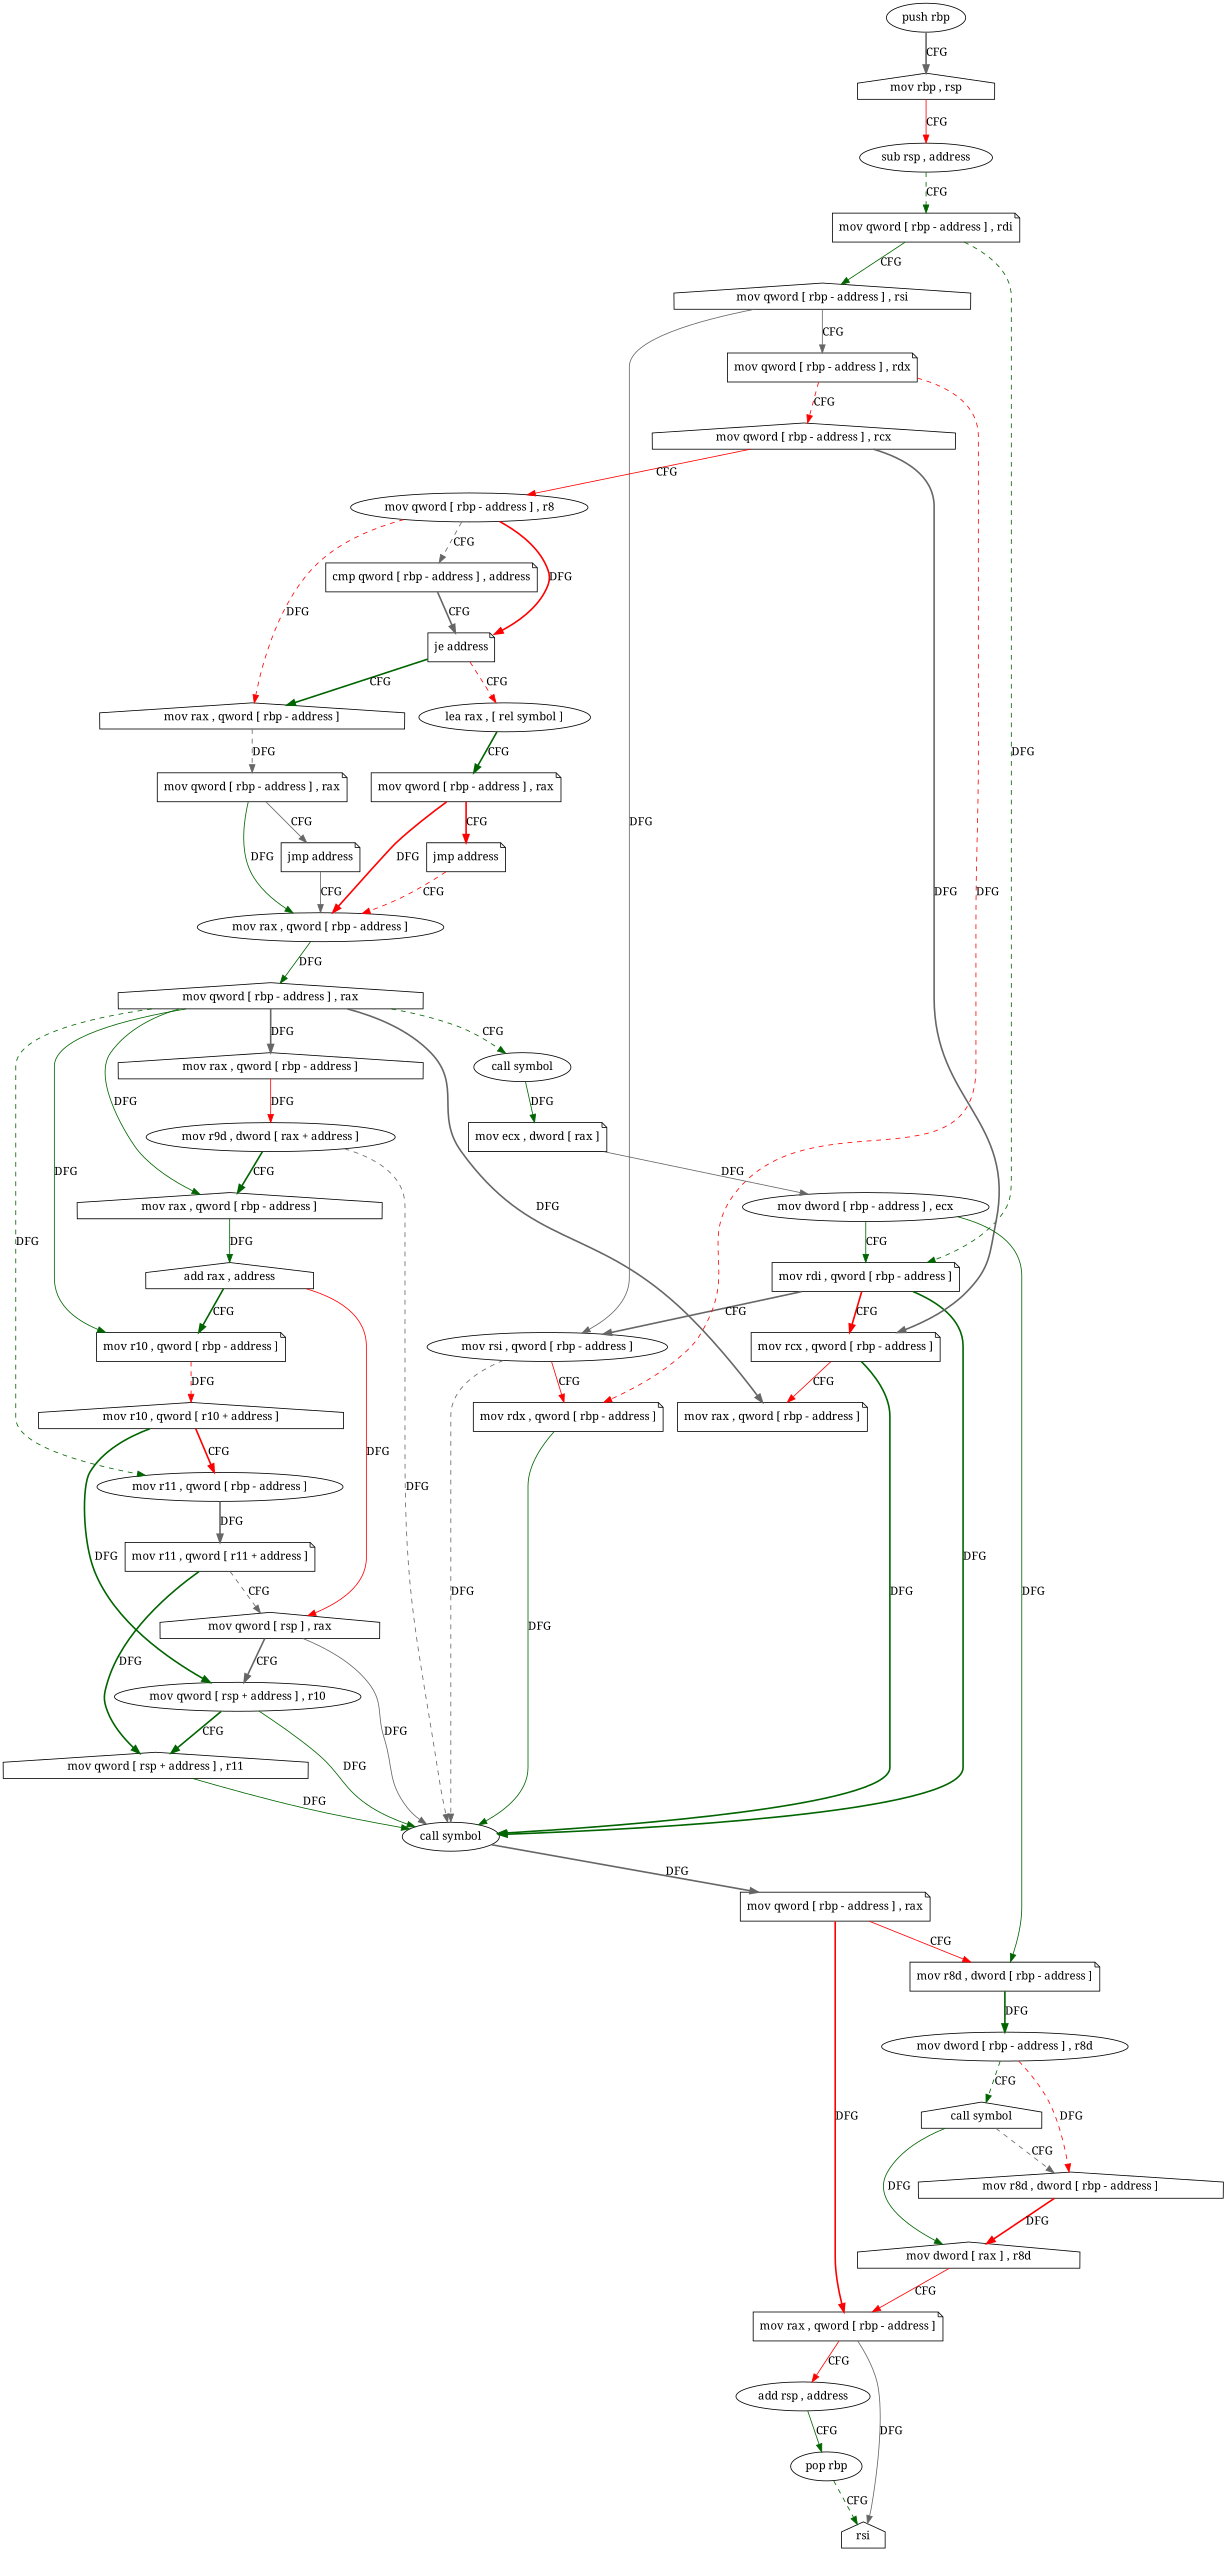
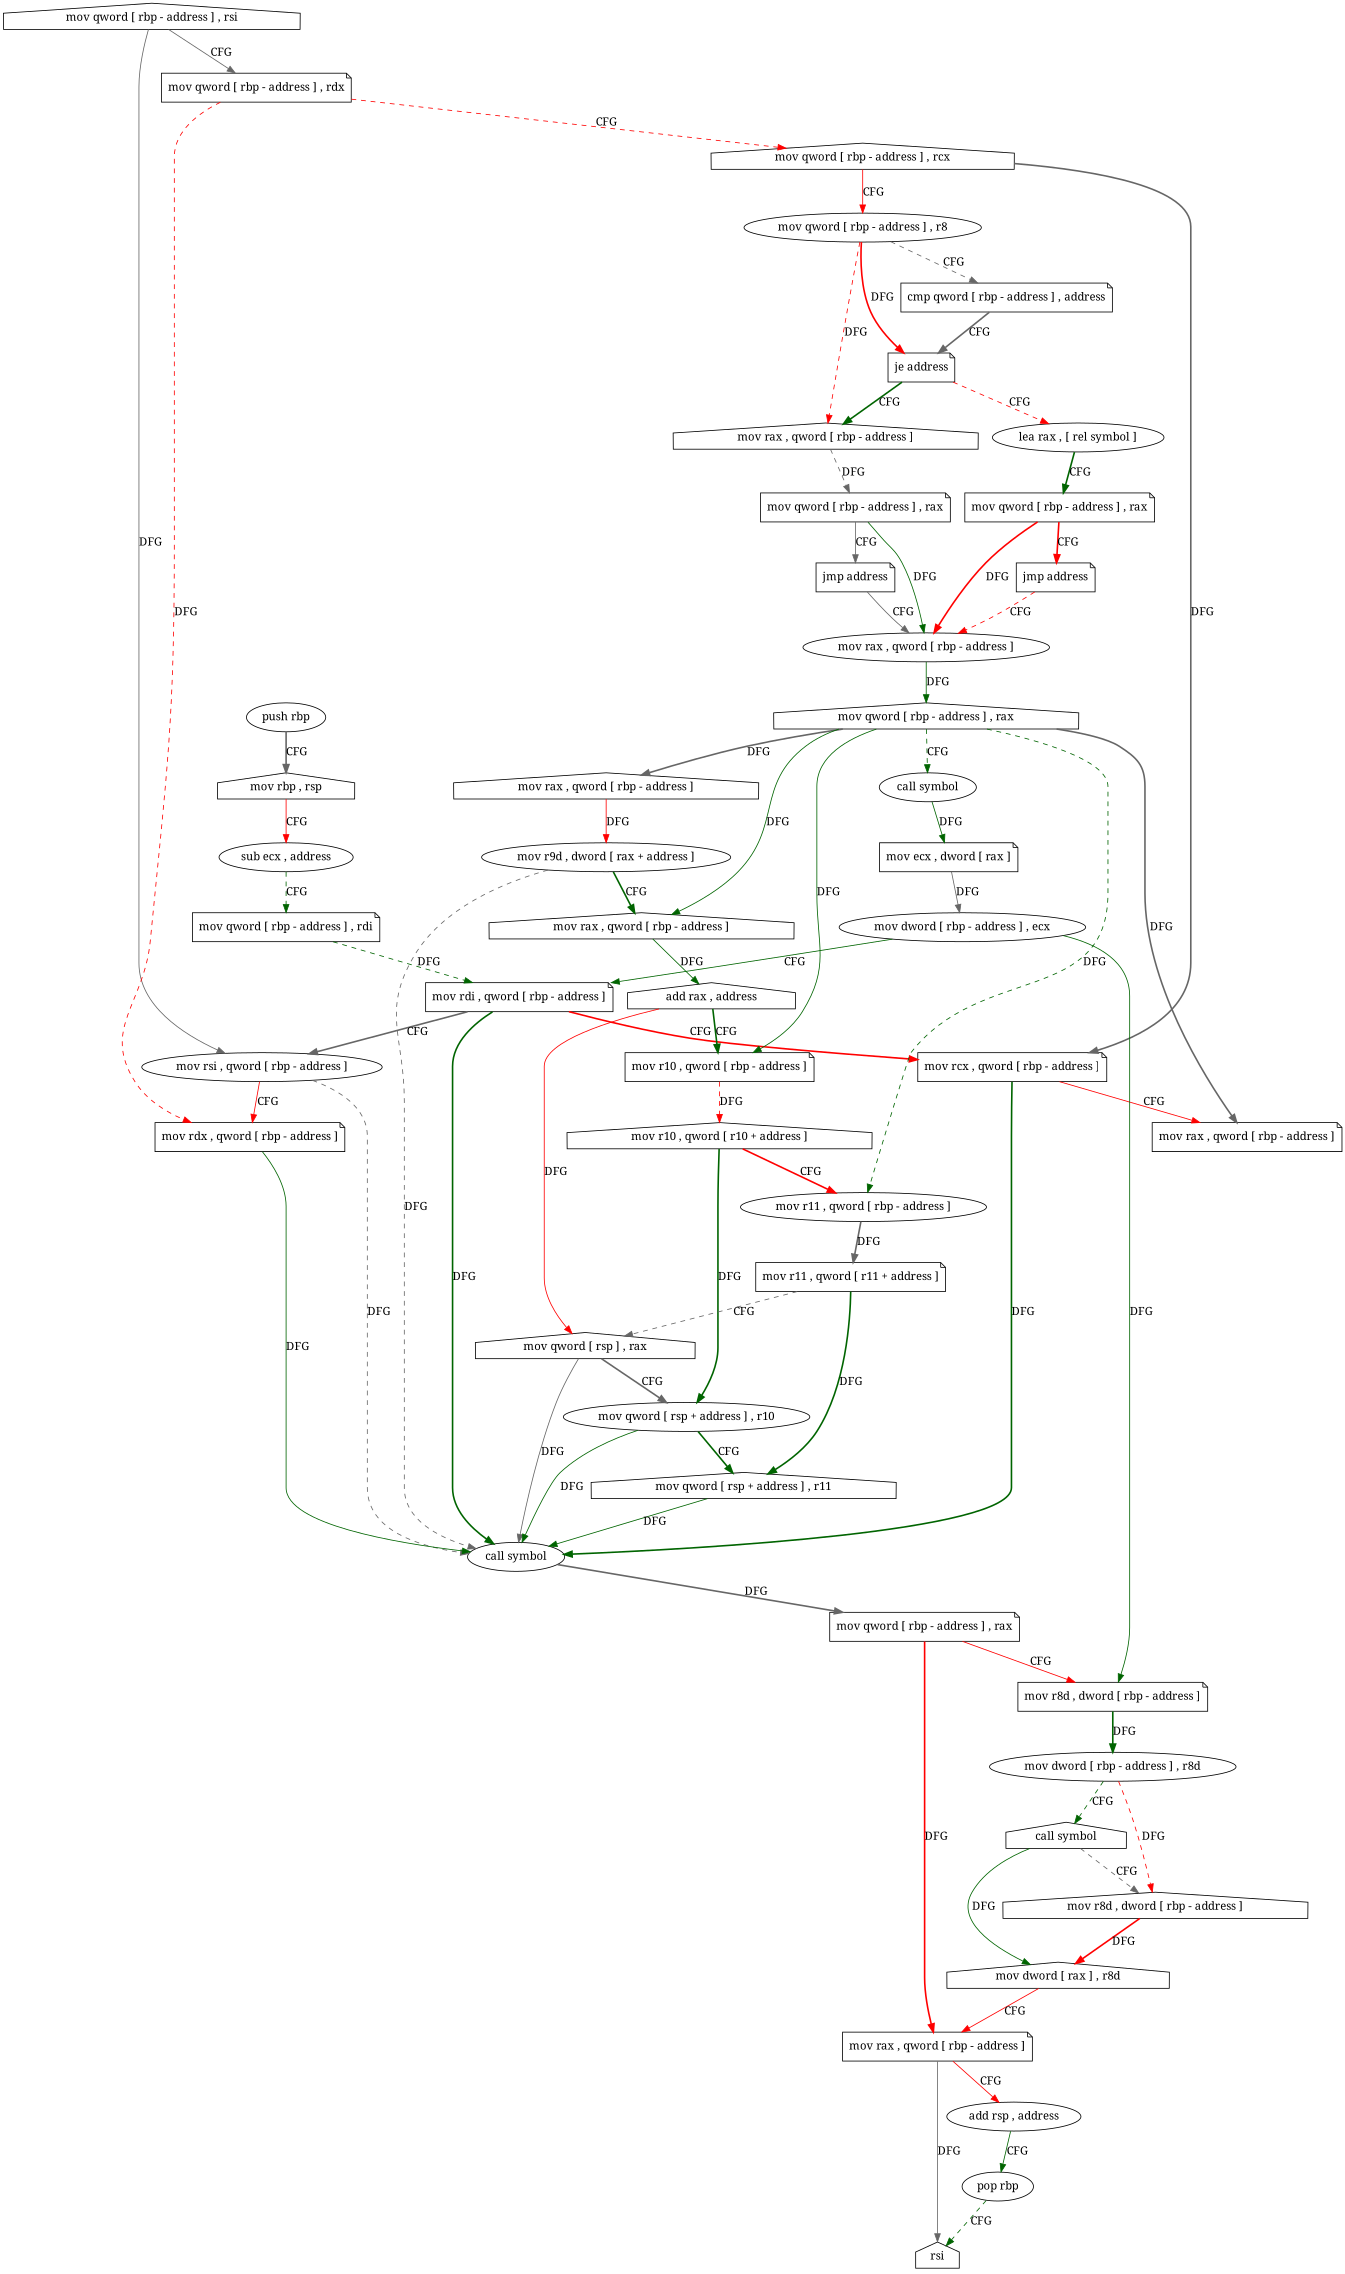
(926, 158) -> (286, 857)
(877, 261) -> none
